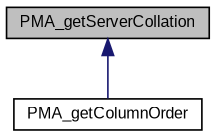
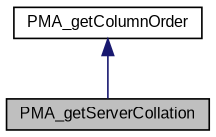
(108, 77) -> (108, 77)
